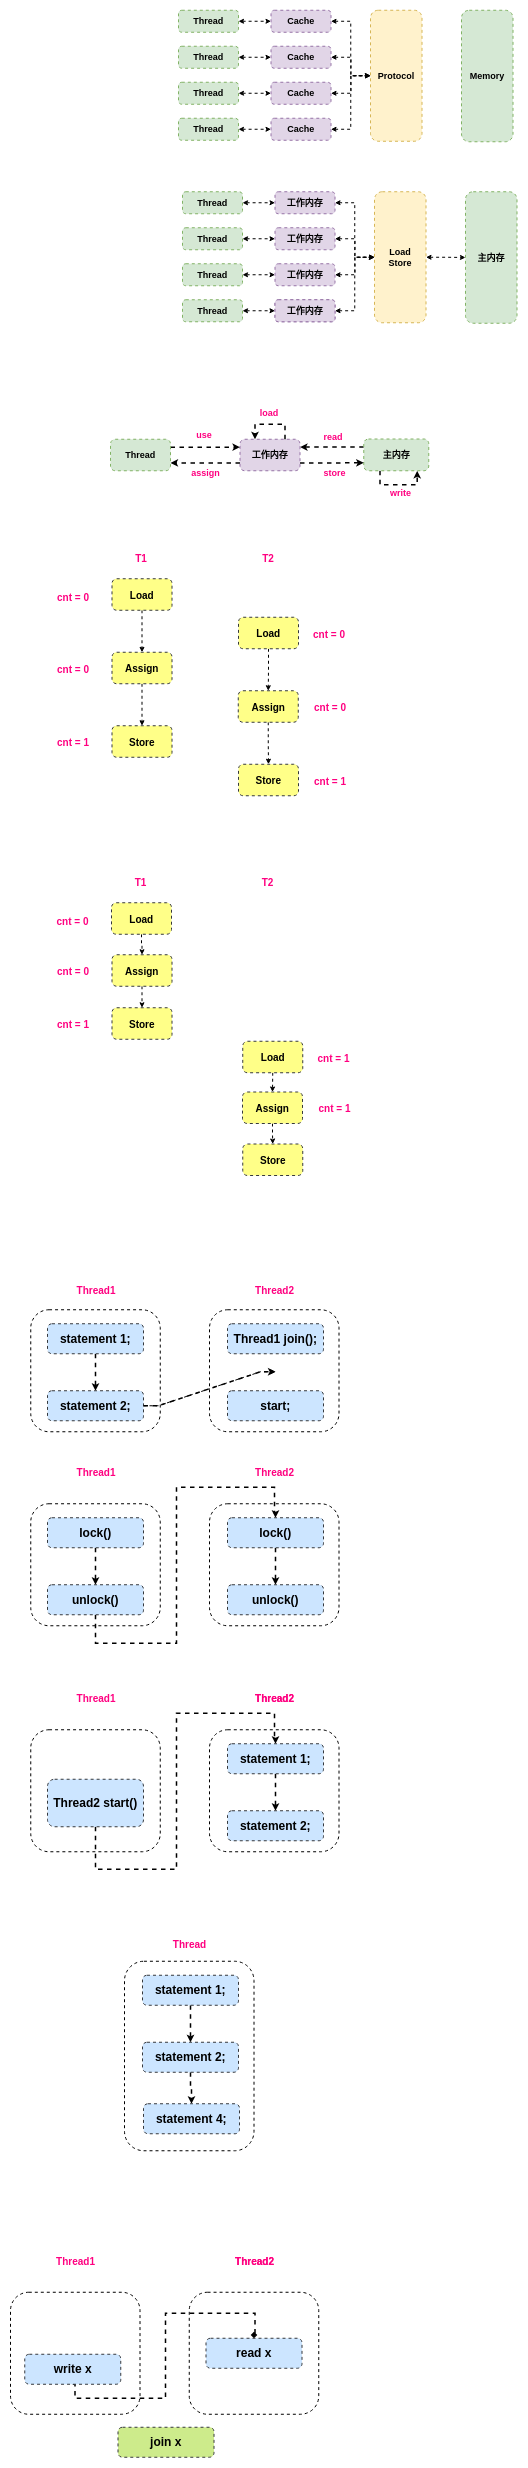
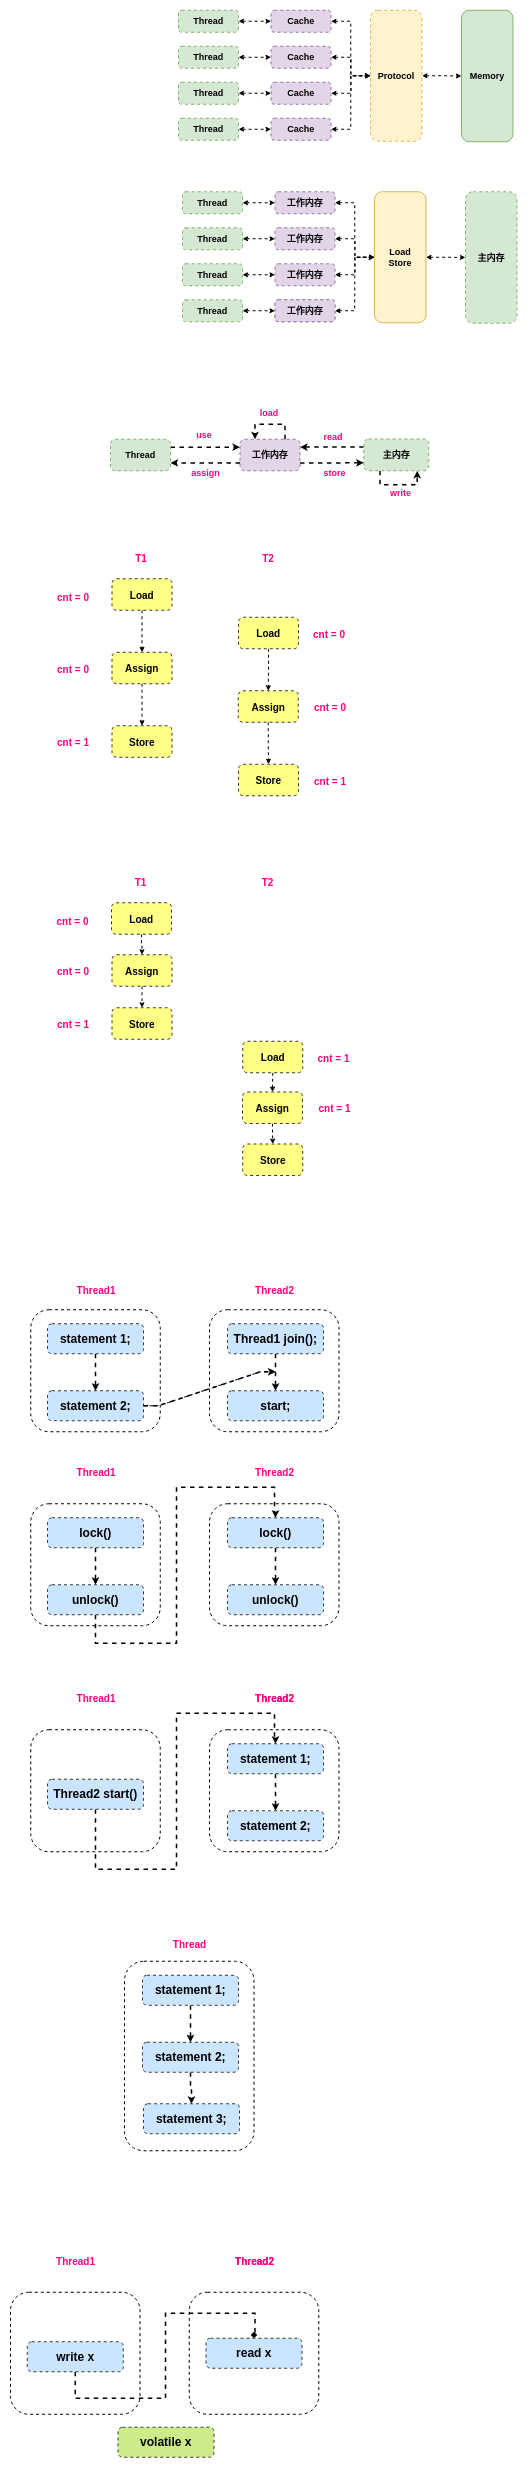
none -> (442, 76)
(487, 76) -> (487, 76)
(400, 257) -> (400, 257)
none -> (275, 1368)
(95, 1803) -> (95, 1794)
(191, 2119) -> (191, 2119)
(73, 2369) -> (75, 2357)
(166, 2442) -> (166, 2442)
